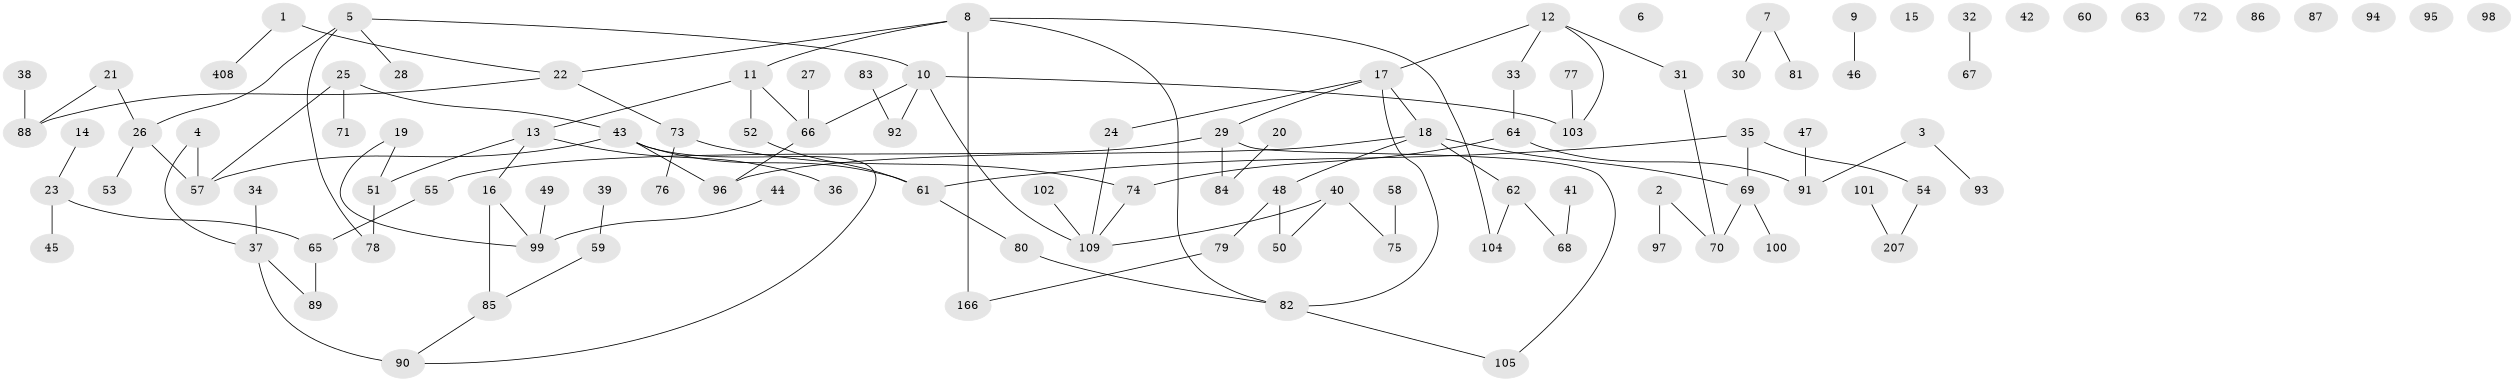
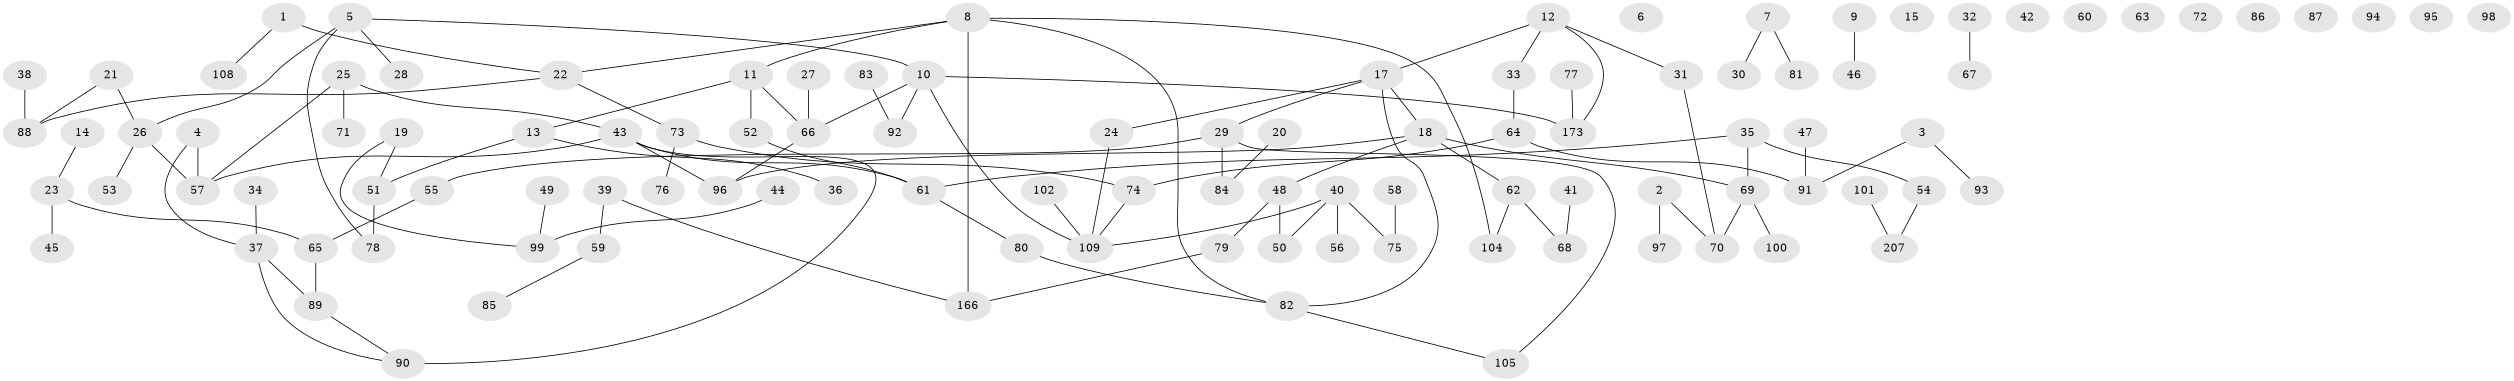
(224, 75) -> (224, 75)
(1573, 133) -> (1573, 133)
(490, 191) -> none
none -> (1338, 248)
none -> (783, 255)
(446, 335) -> (360, 335)
